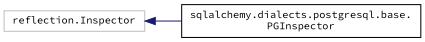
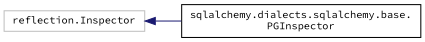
(301, 21) -> (301, 21)
